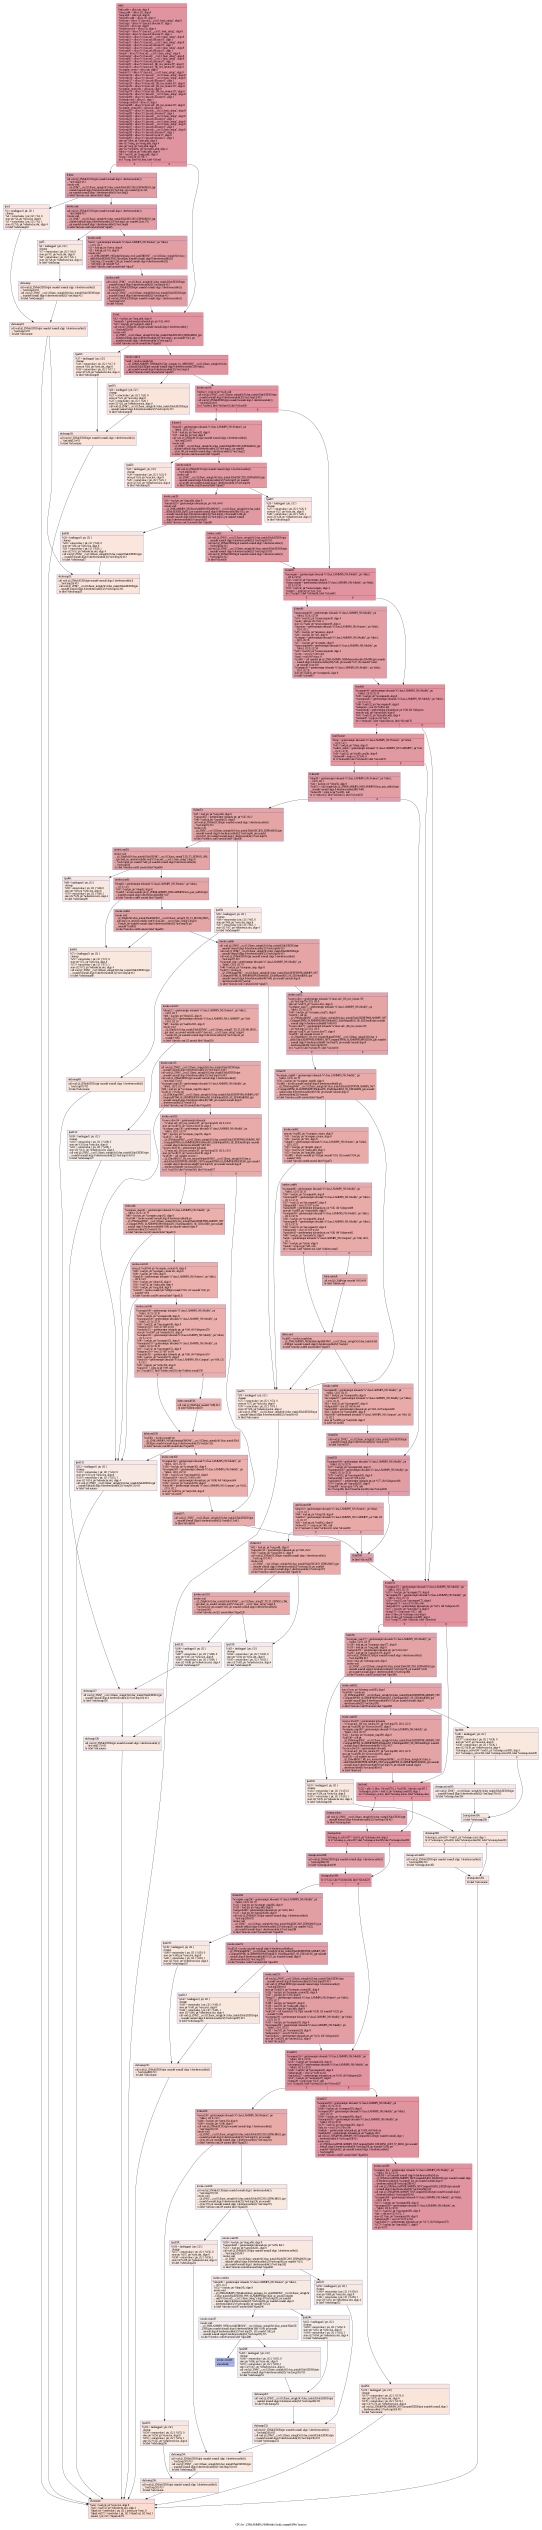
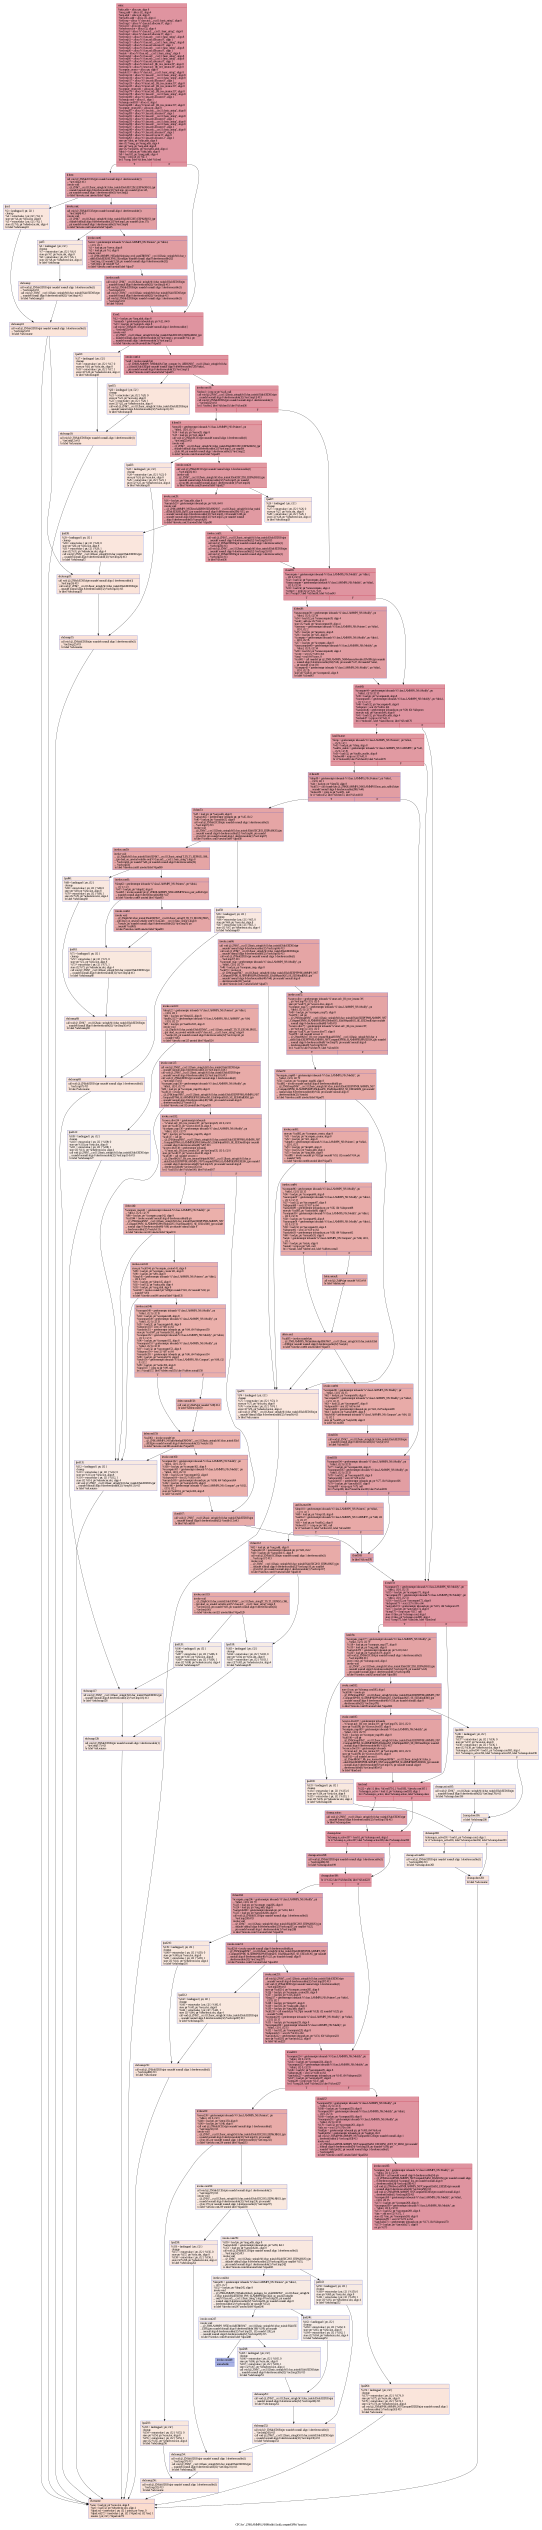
none -> (98, 642)
(203, 937) -> none
none -> (106, 1024)
